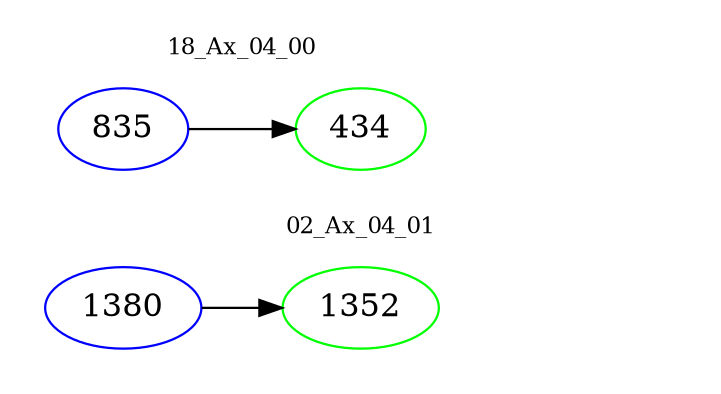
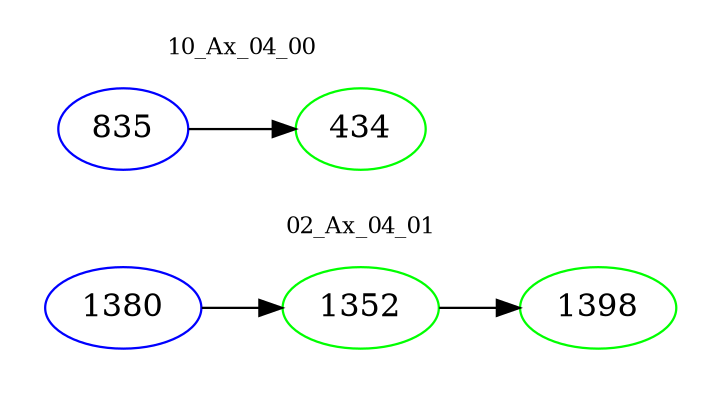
(242, 49) -> (242, 49)
none -> (598, 308)
